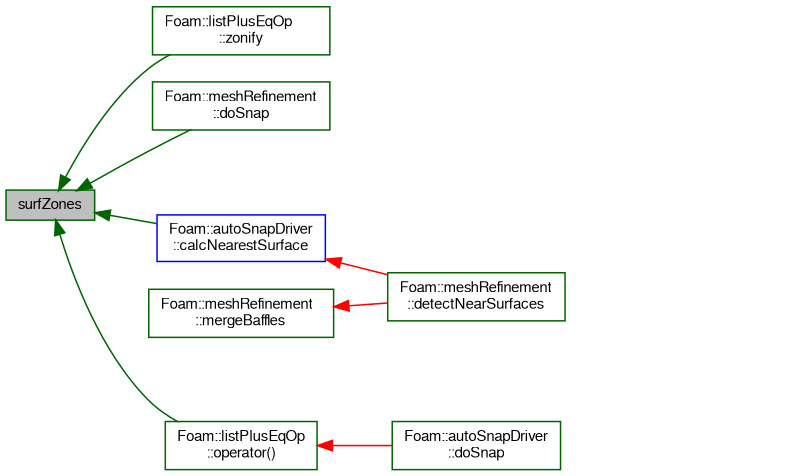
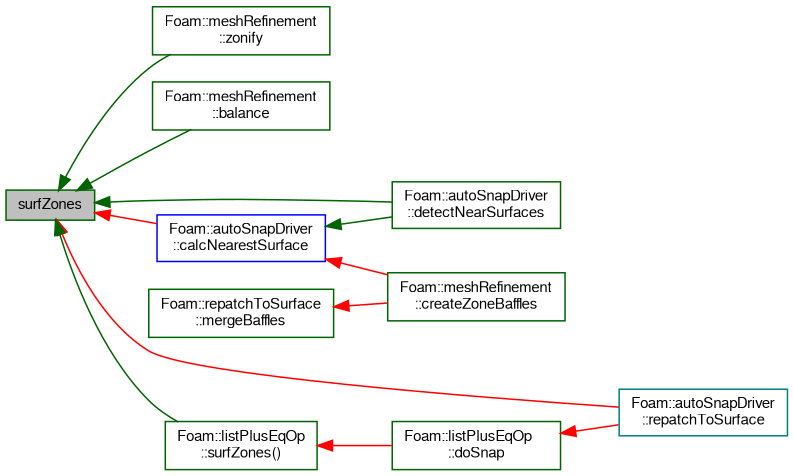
(241, 31) -> (241, 31)
(241, 106) -> (241, 106)
none -> (476, 205)
(133, 219) -> (133, 219)
(476, 297) -> (476, 297)
(241, 313) -> (241, 313)
none -> (703, 413)
(241, 446) -> (241, 446)
(476, 446) -> (476, 446)
